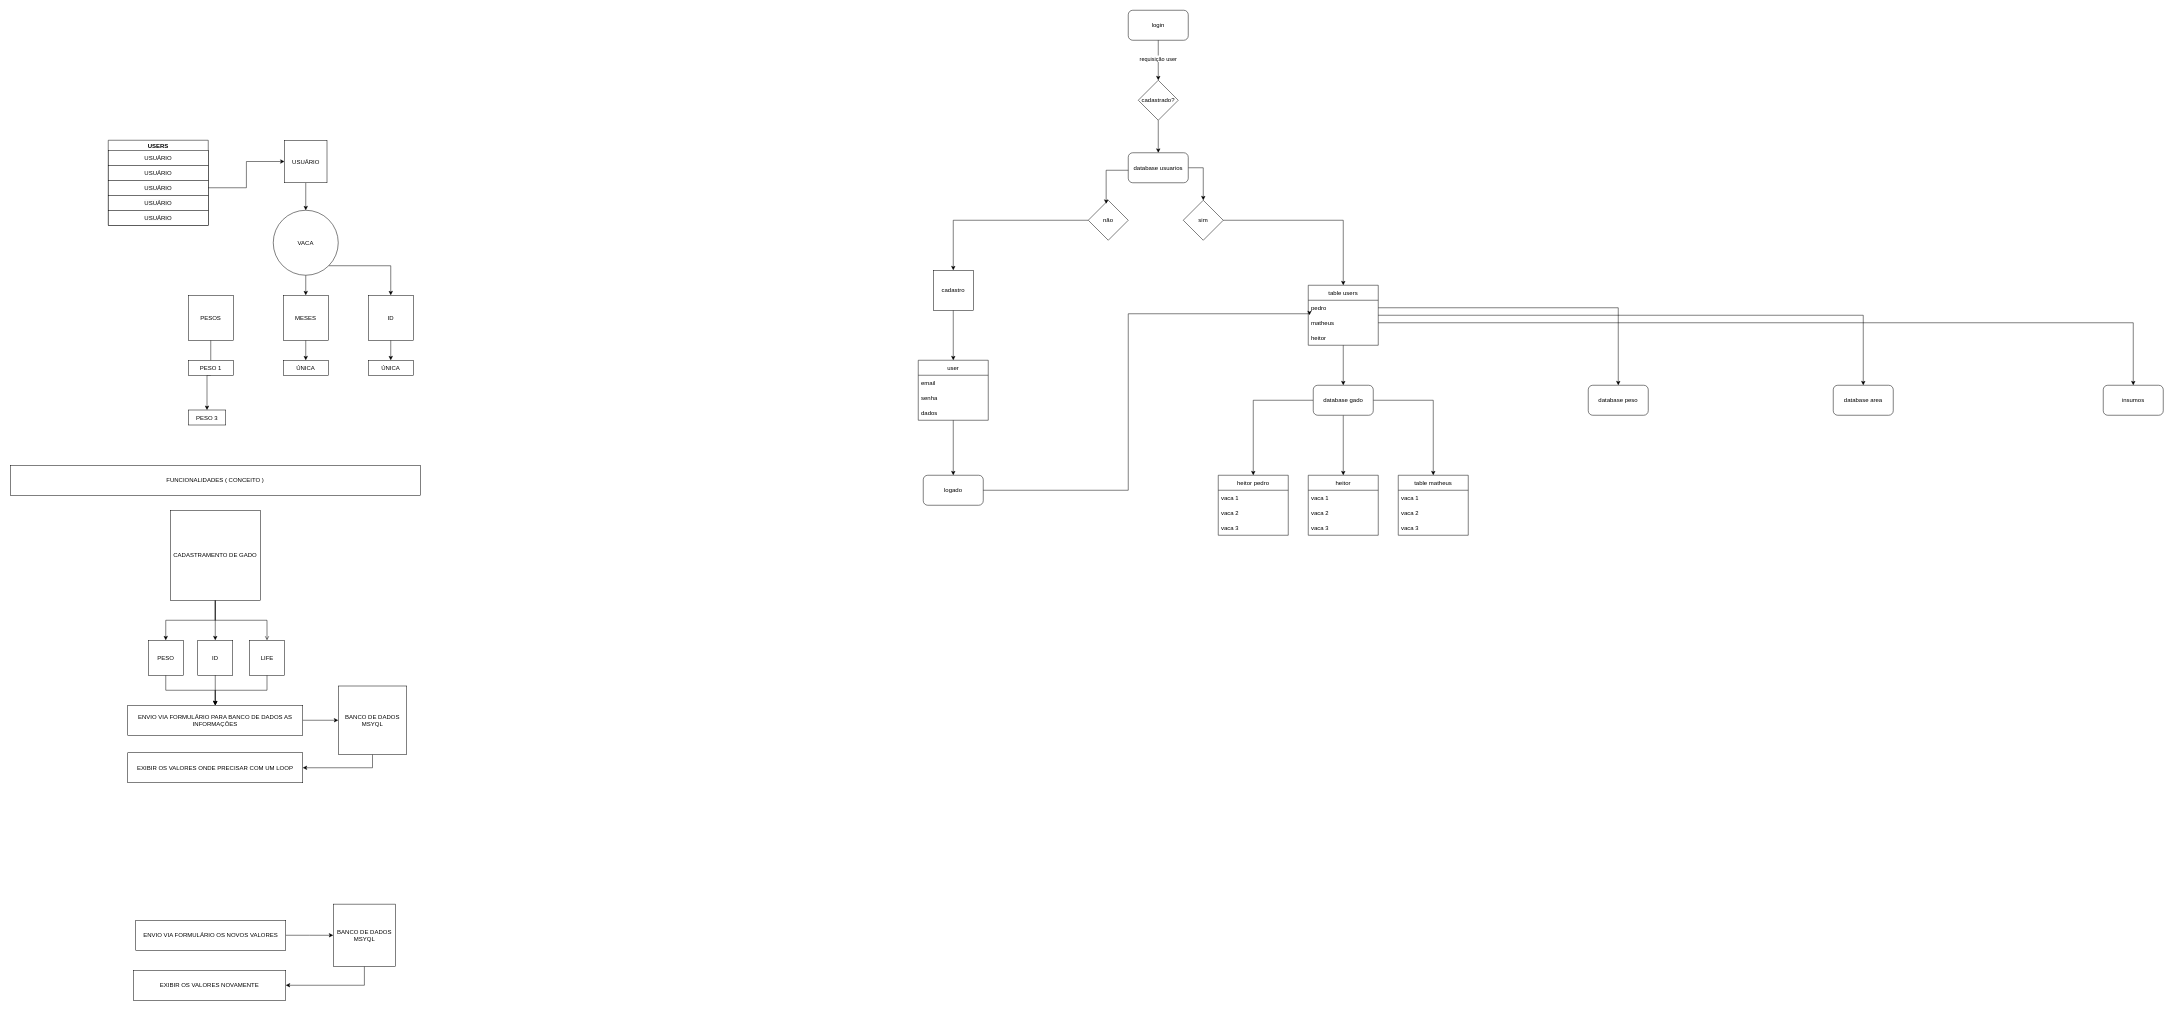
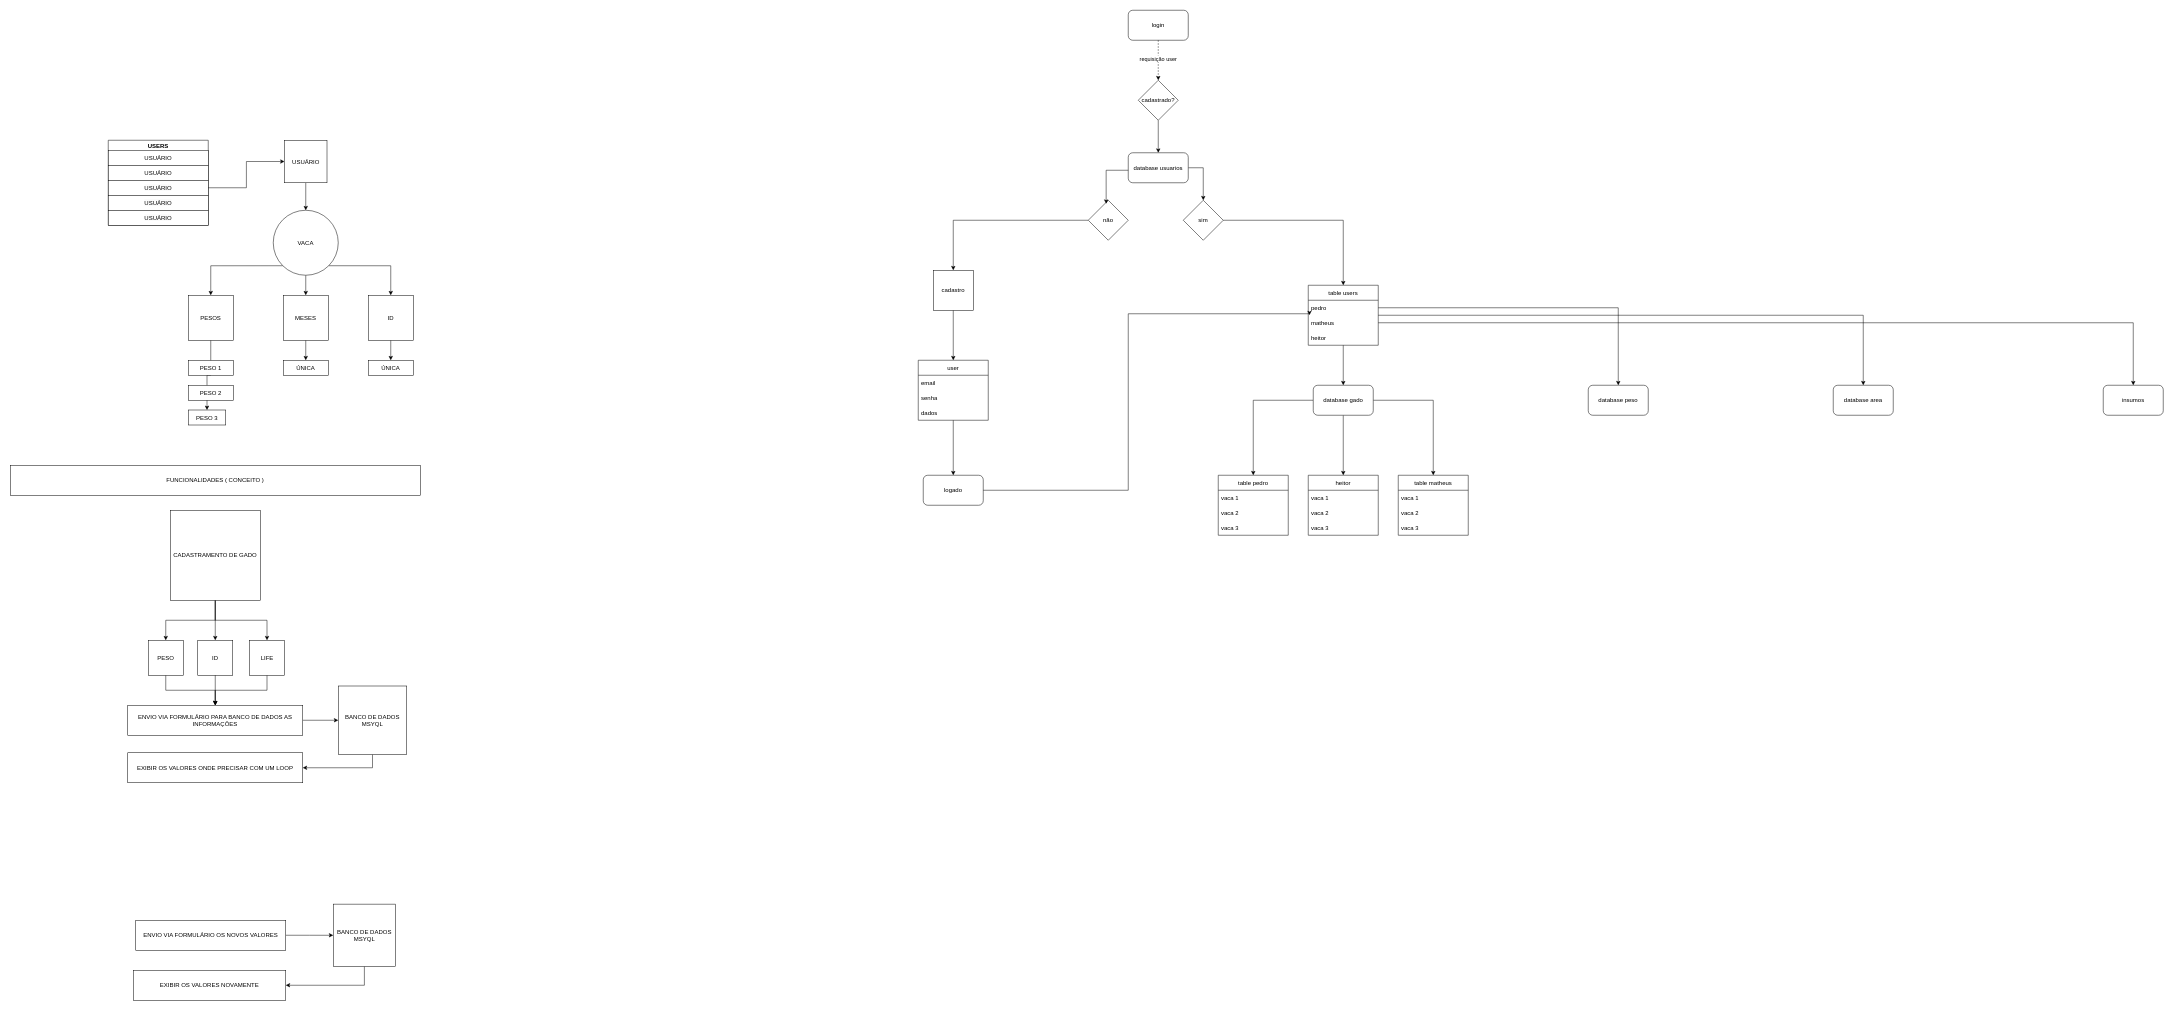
(1158, 61) -> (1158, 61)
none -> (211, 290)
none -> (211, 393)
(1253, 483) -> (1253, 483)
(267, 636) -> (267, 635)
